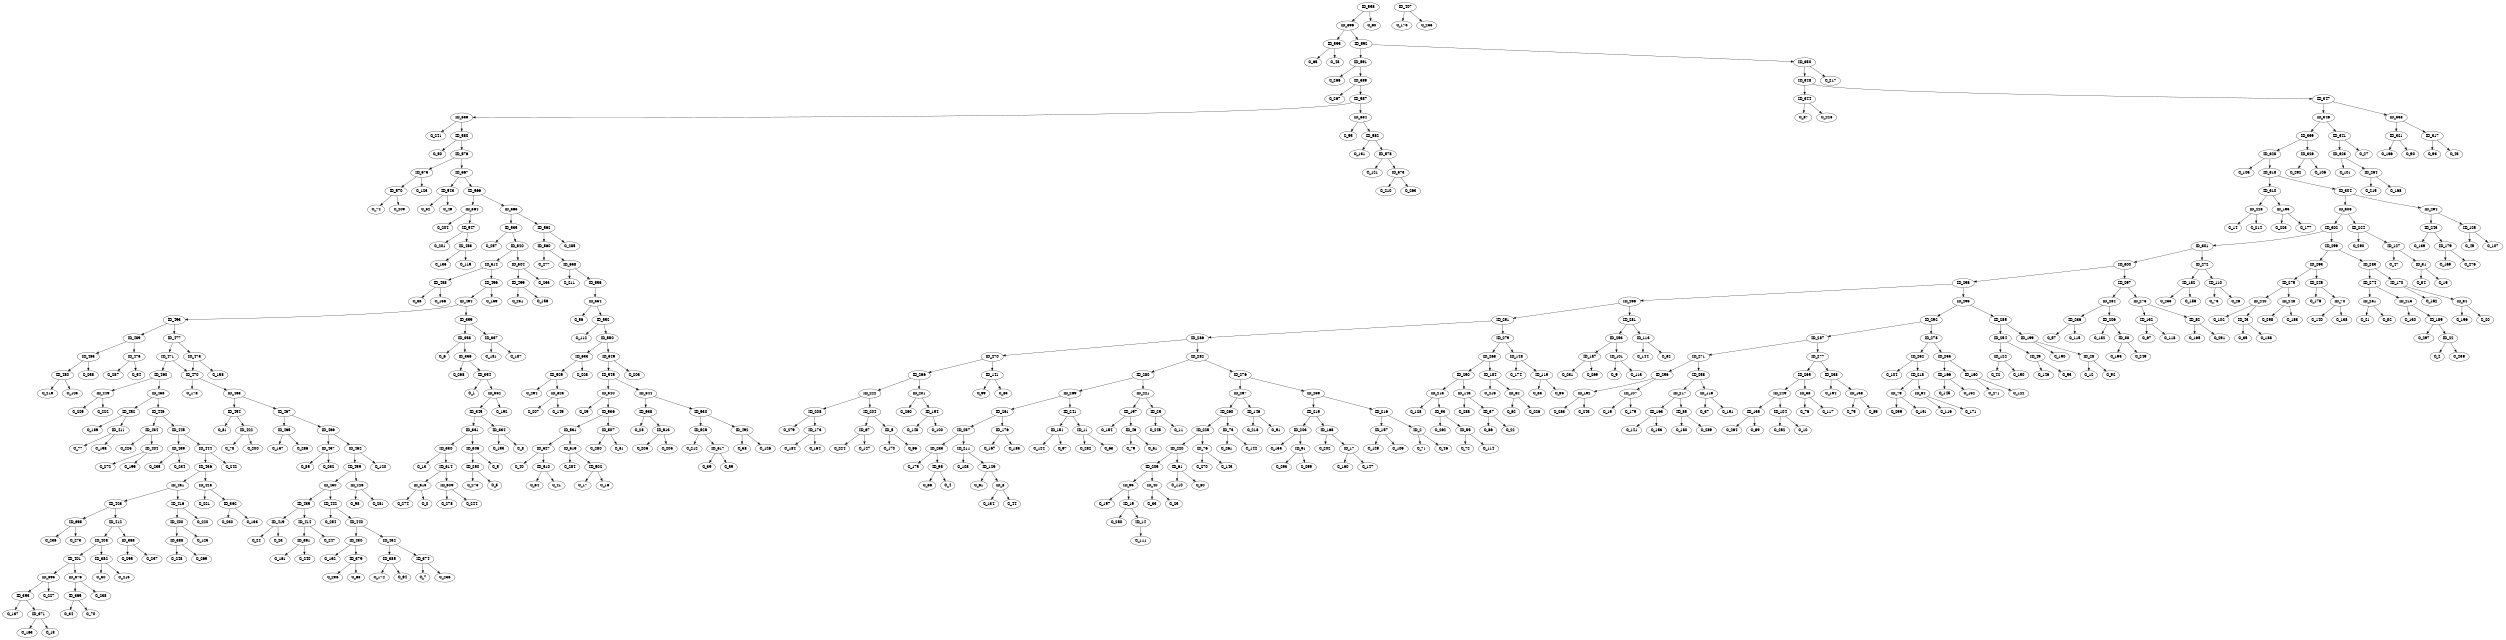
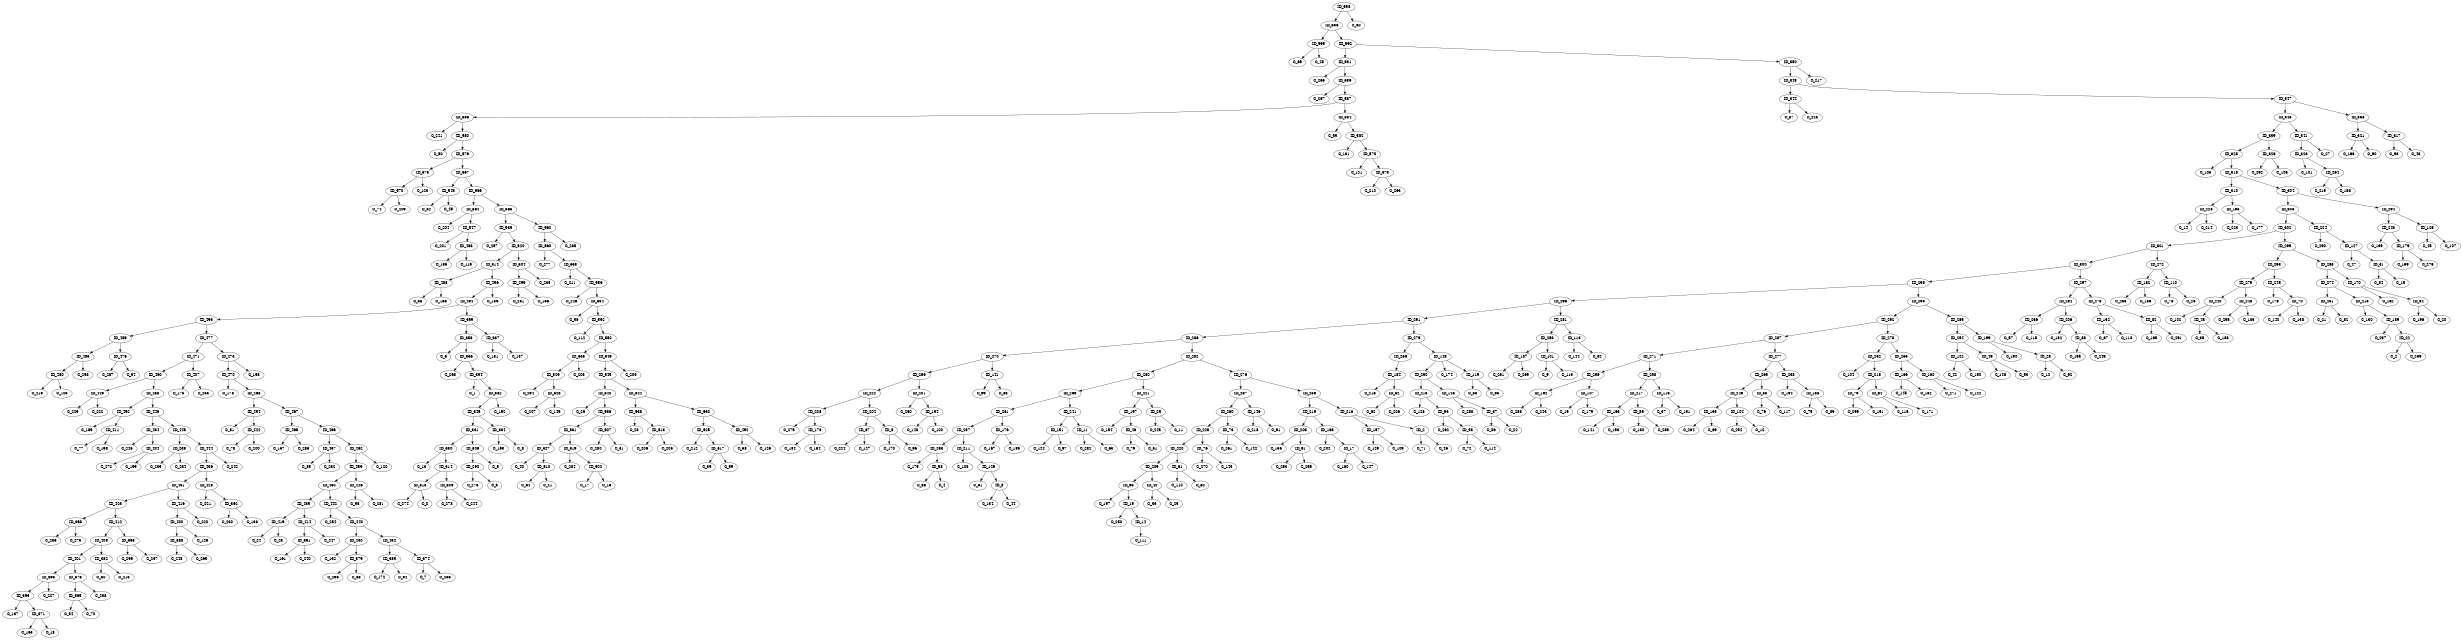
none -> (572, 302)
(179, 365) -> (193, 365)
(1477, 365) -> (1432, 365)
(179, 449) -> (180, 449)
